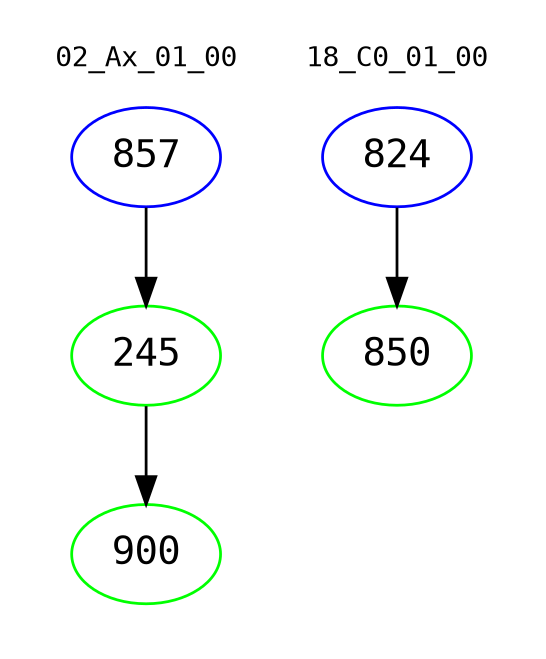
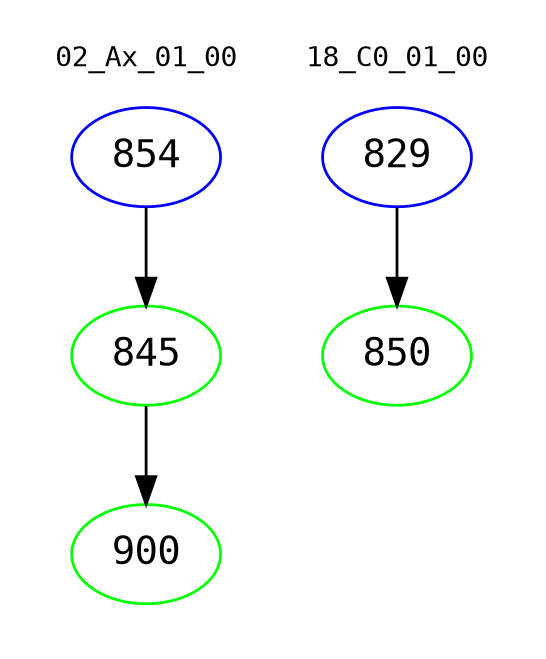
(146, 157) -> (146, 157)
(397, 157) -> (397, 157)
(146, 356) -> (146, 356)
